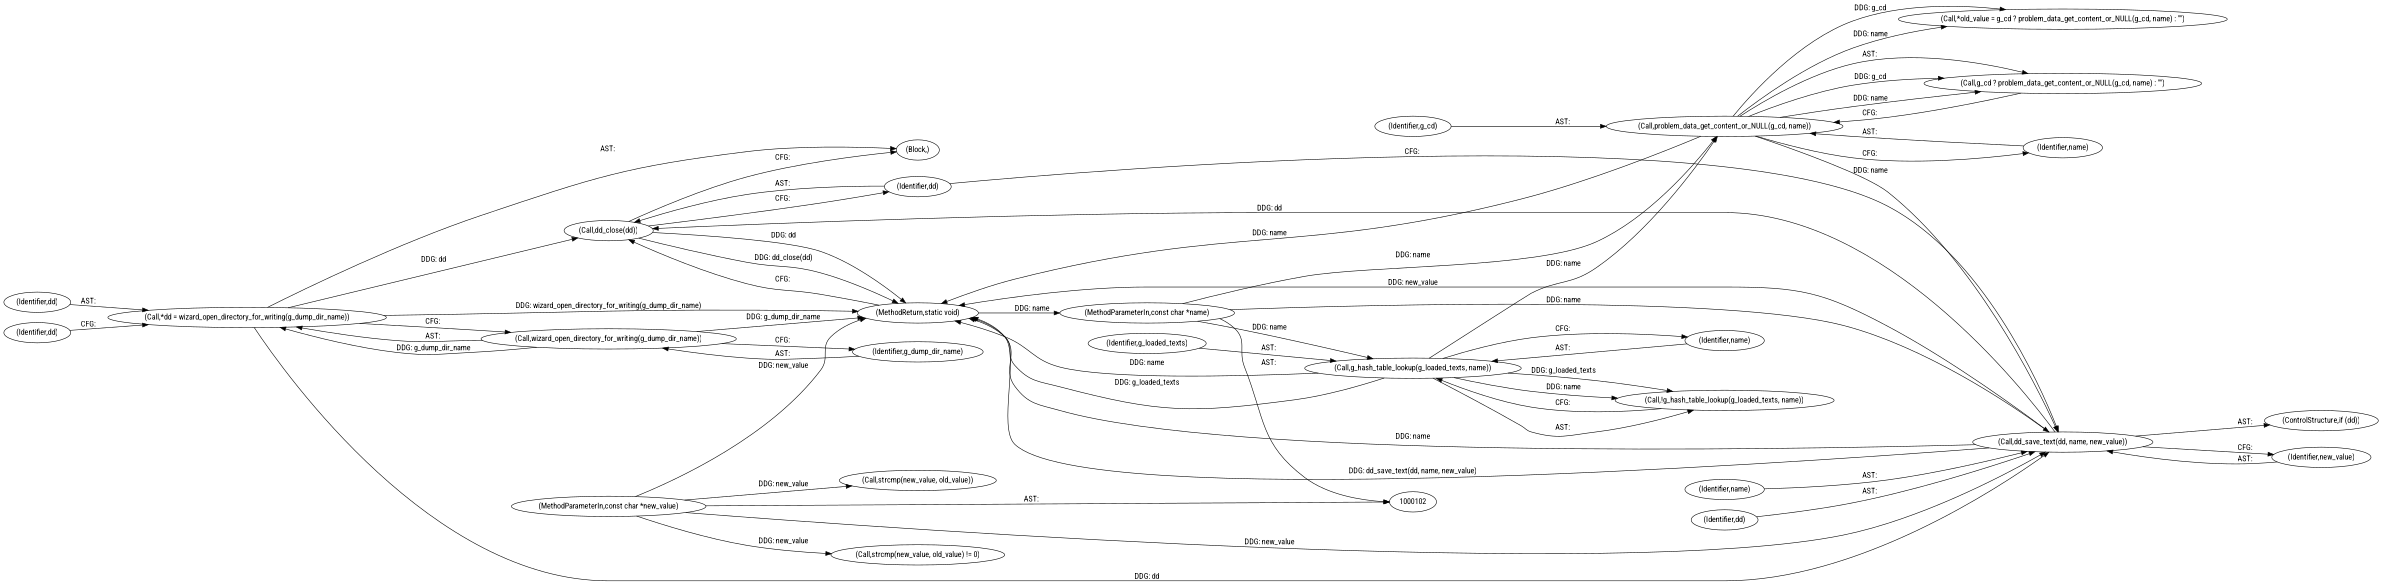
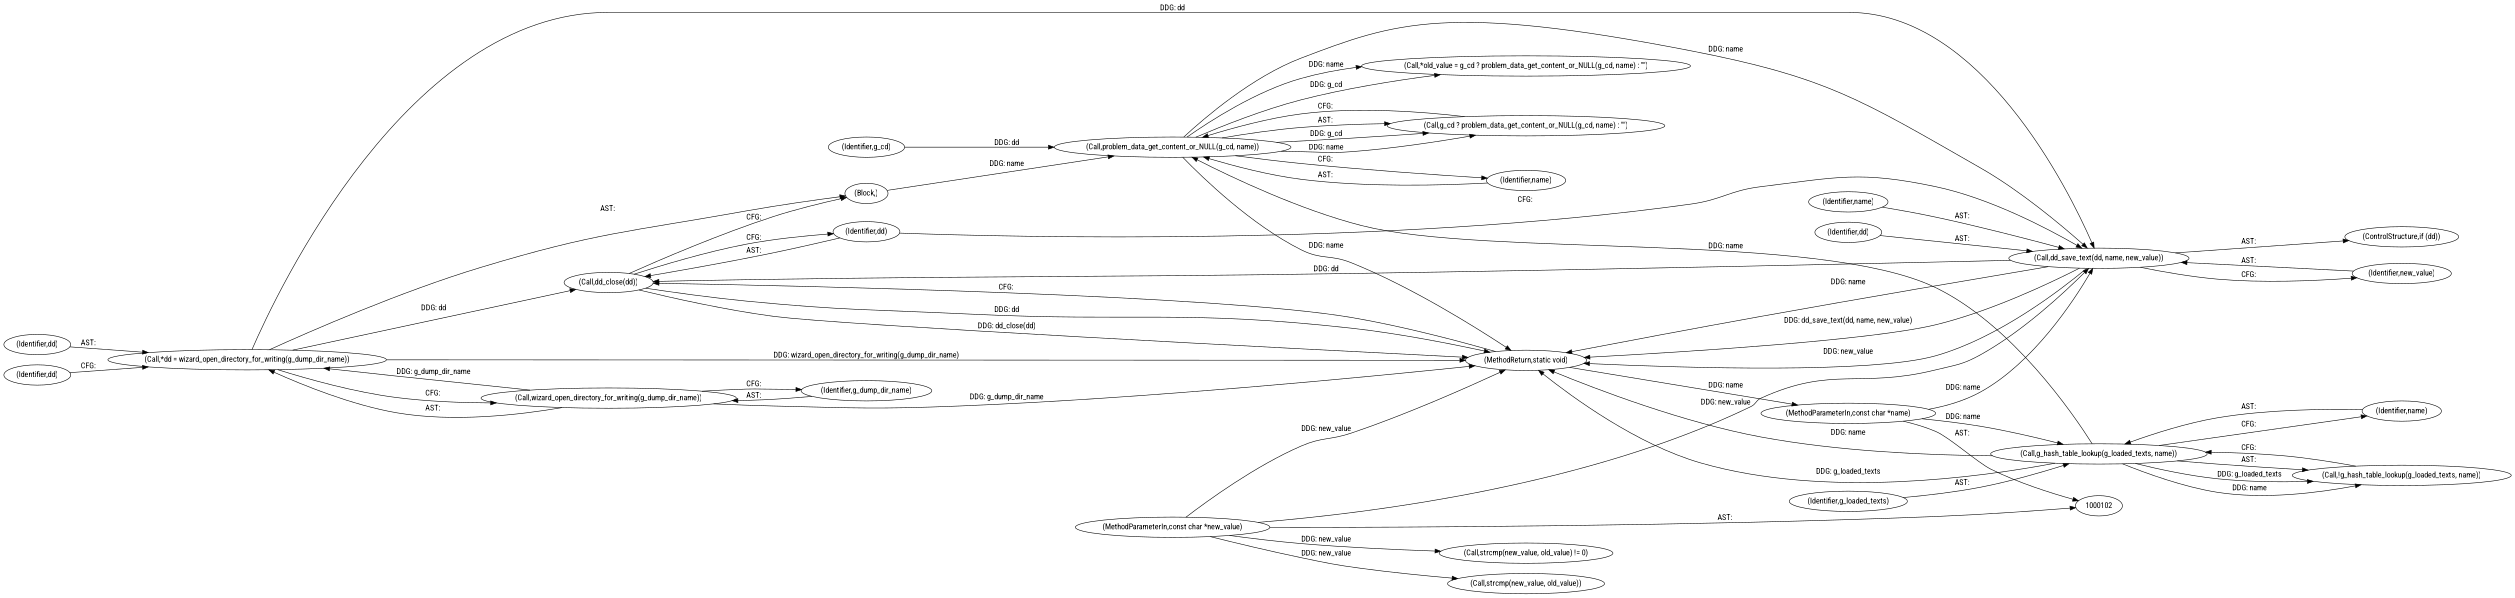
(1564, 122) -> (1007, 143)
(1466, 264) -> (998, 174)
